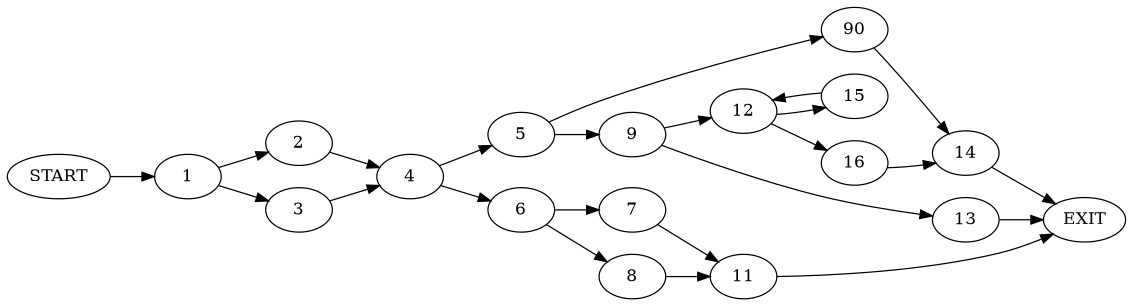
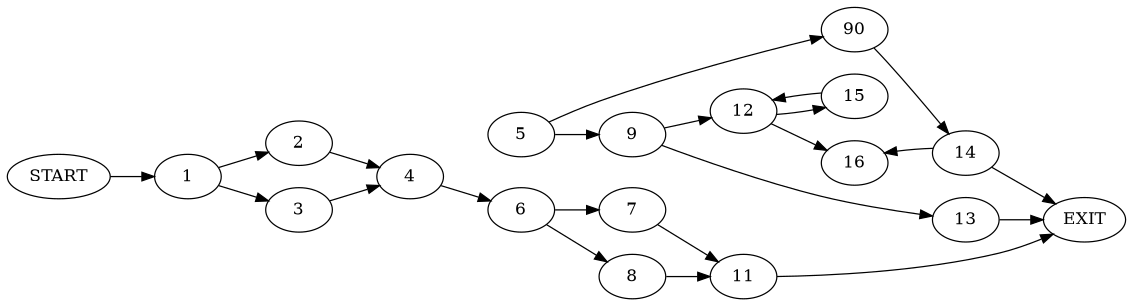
(460, 158) -> none
(905, 167) -> (915, 149)
